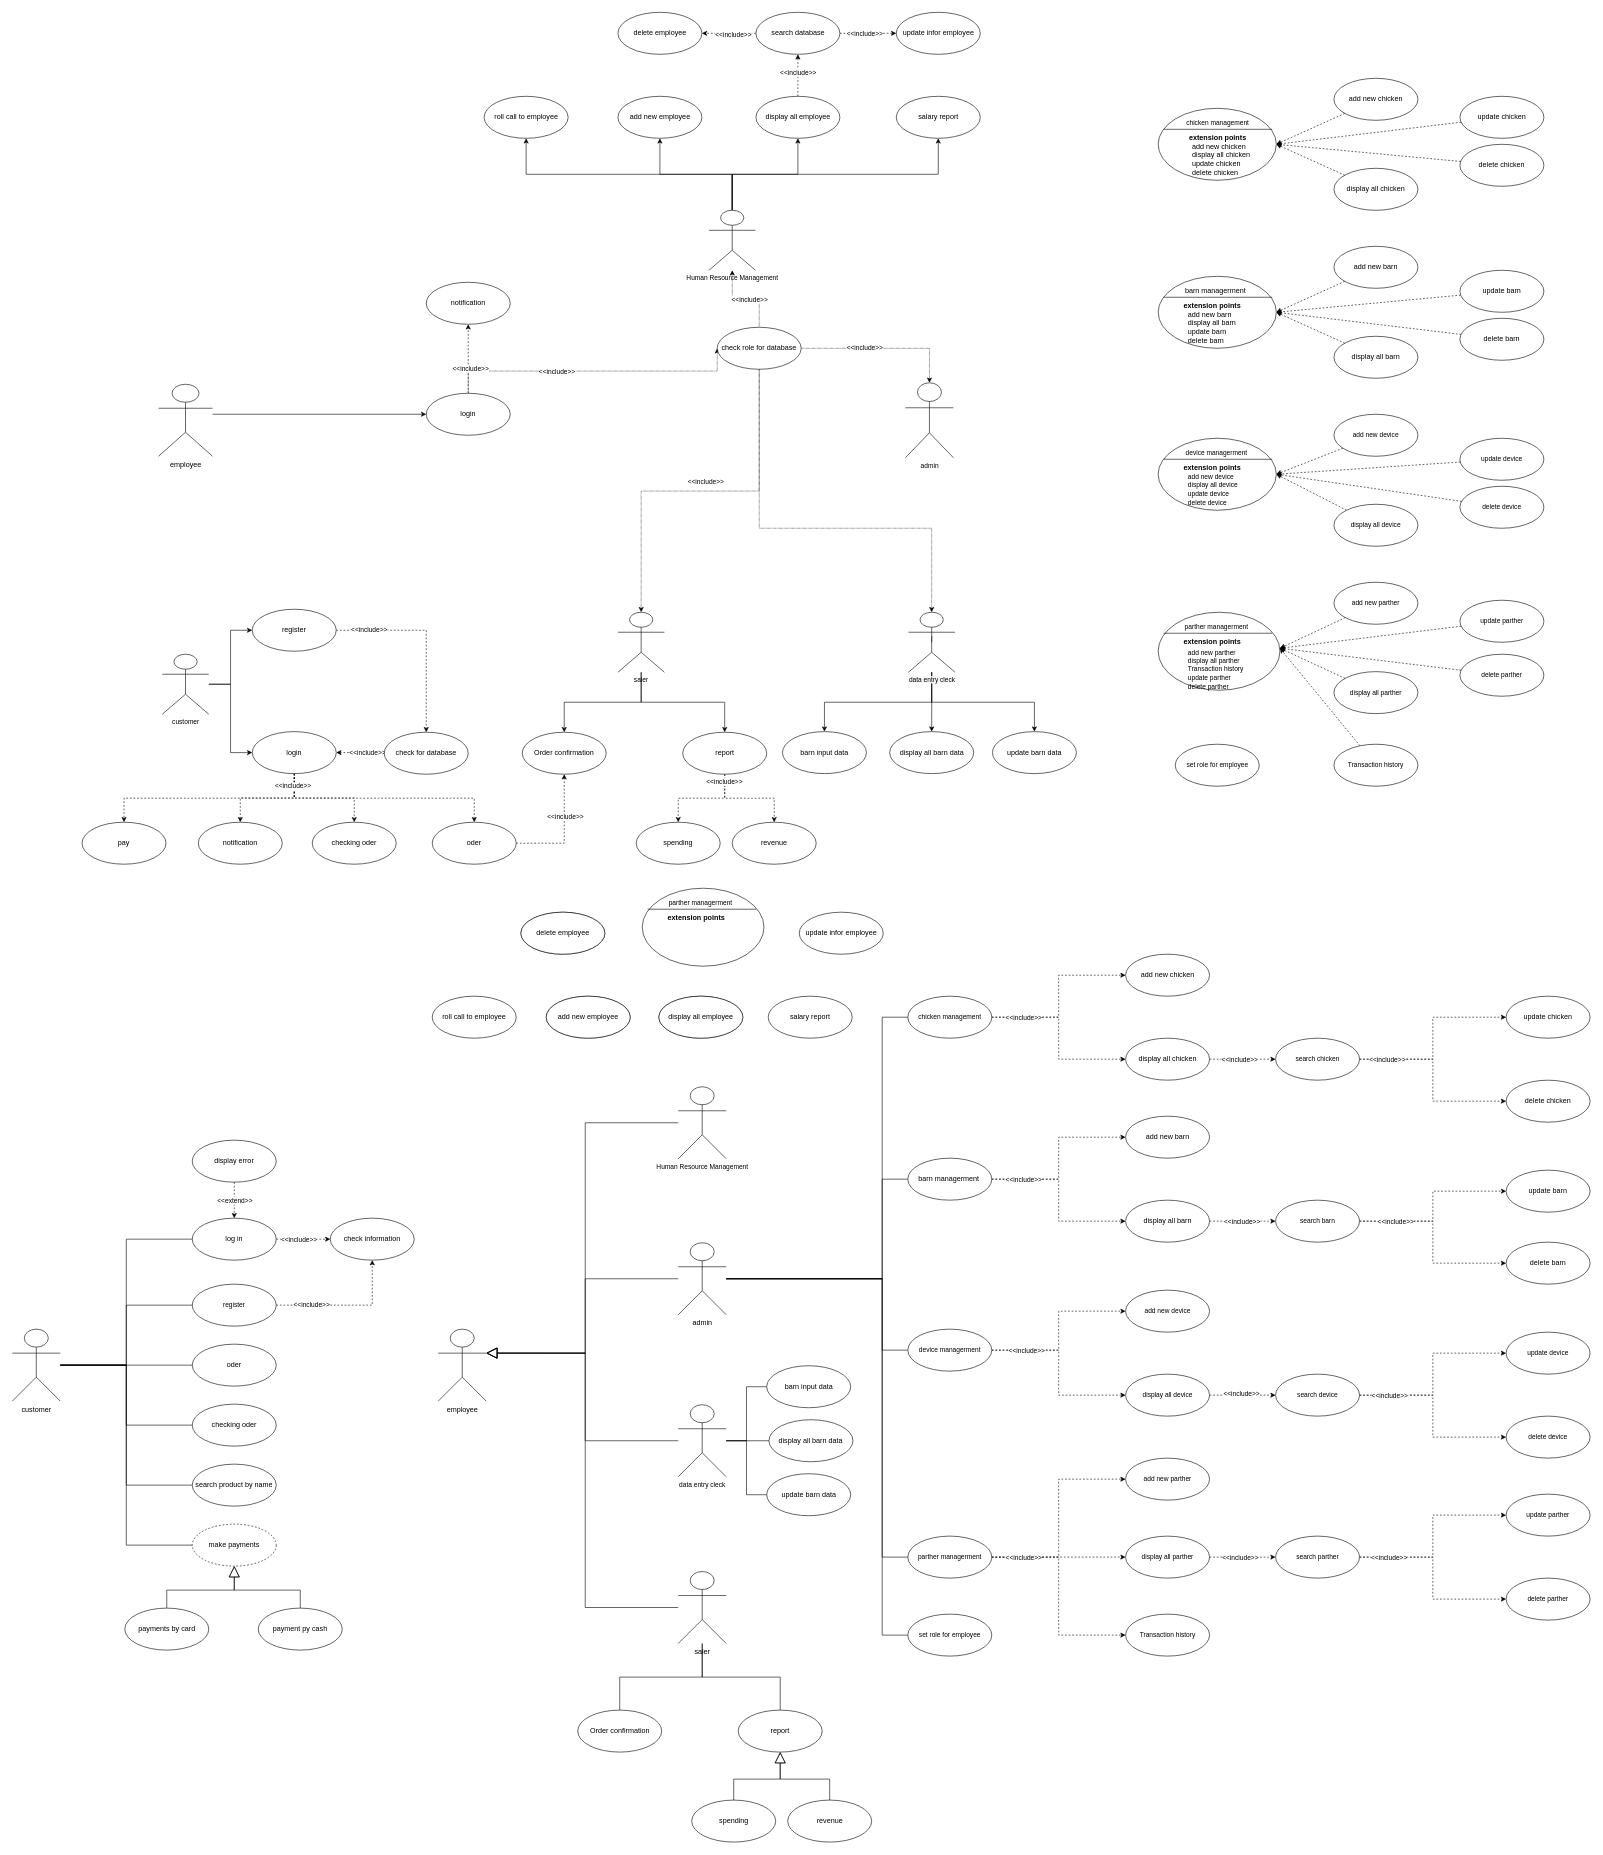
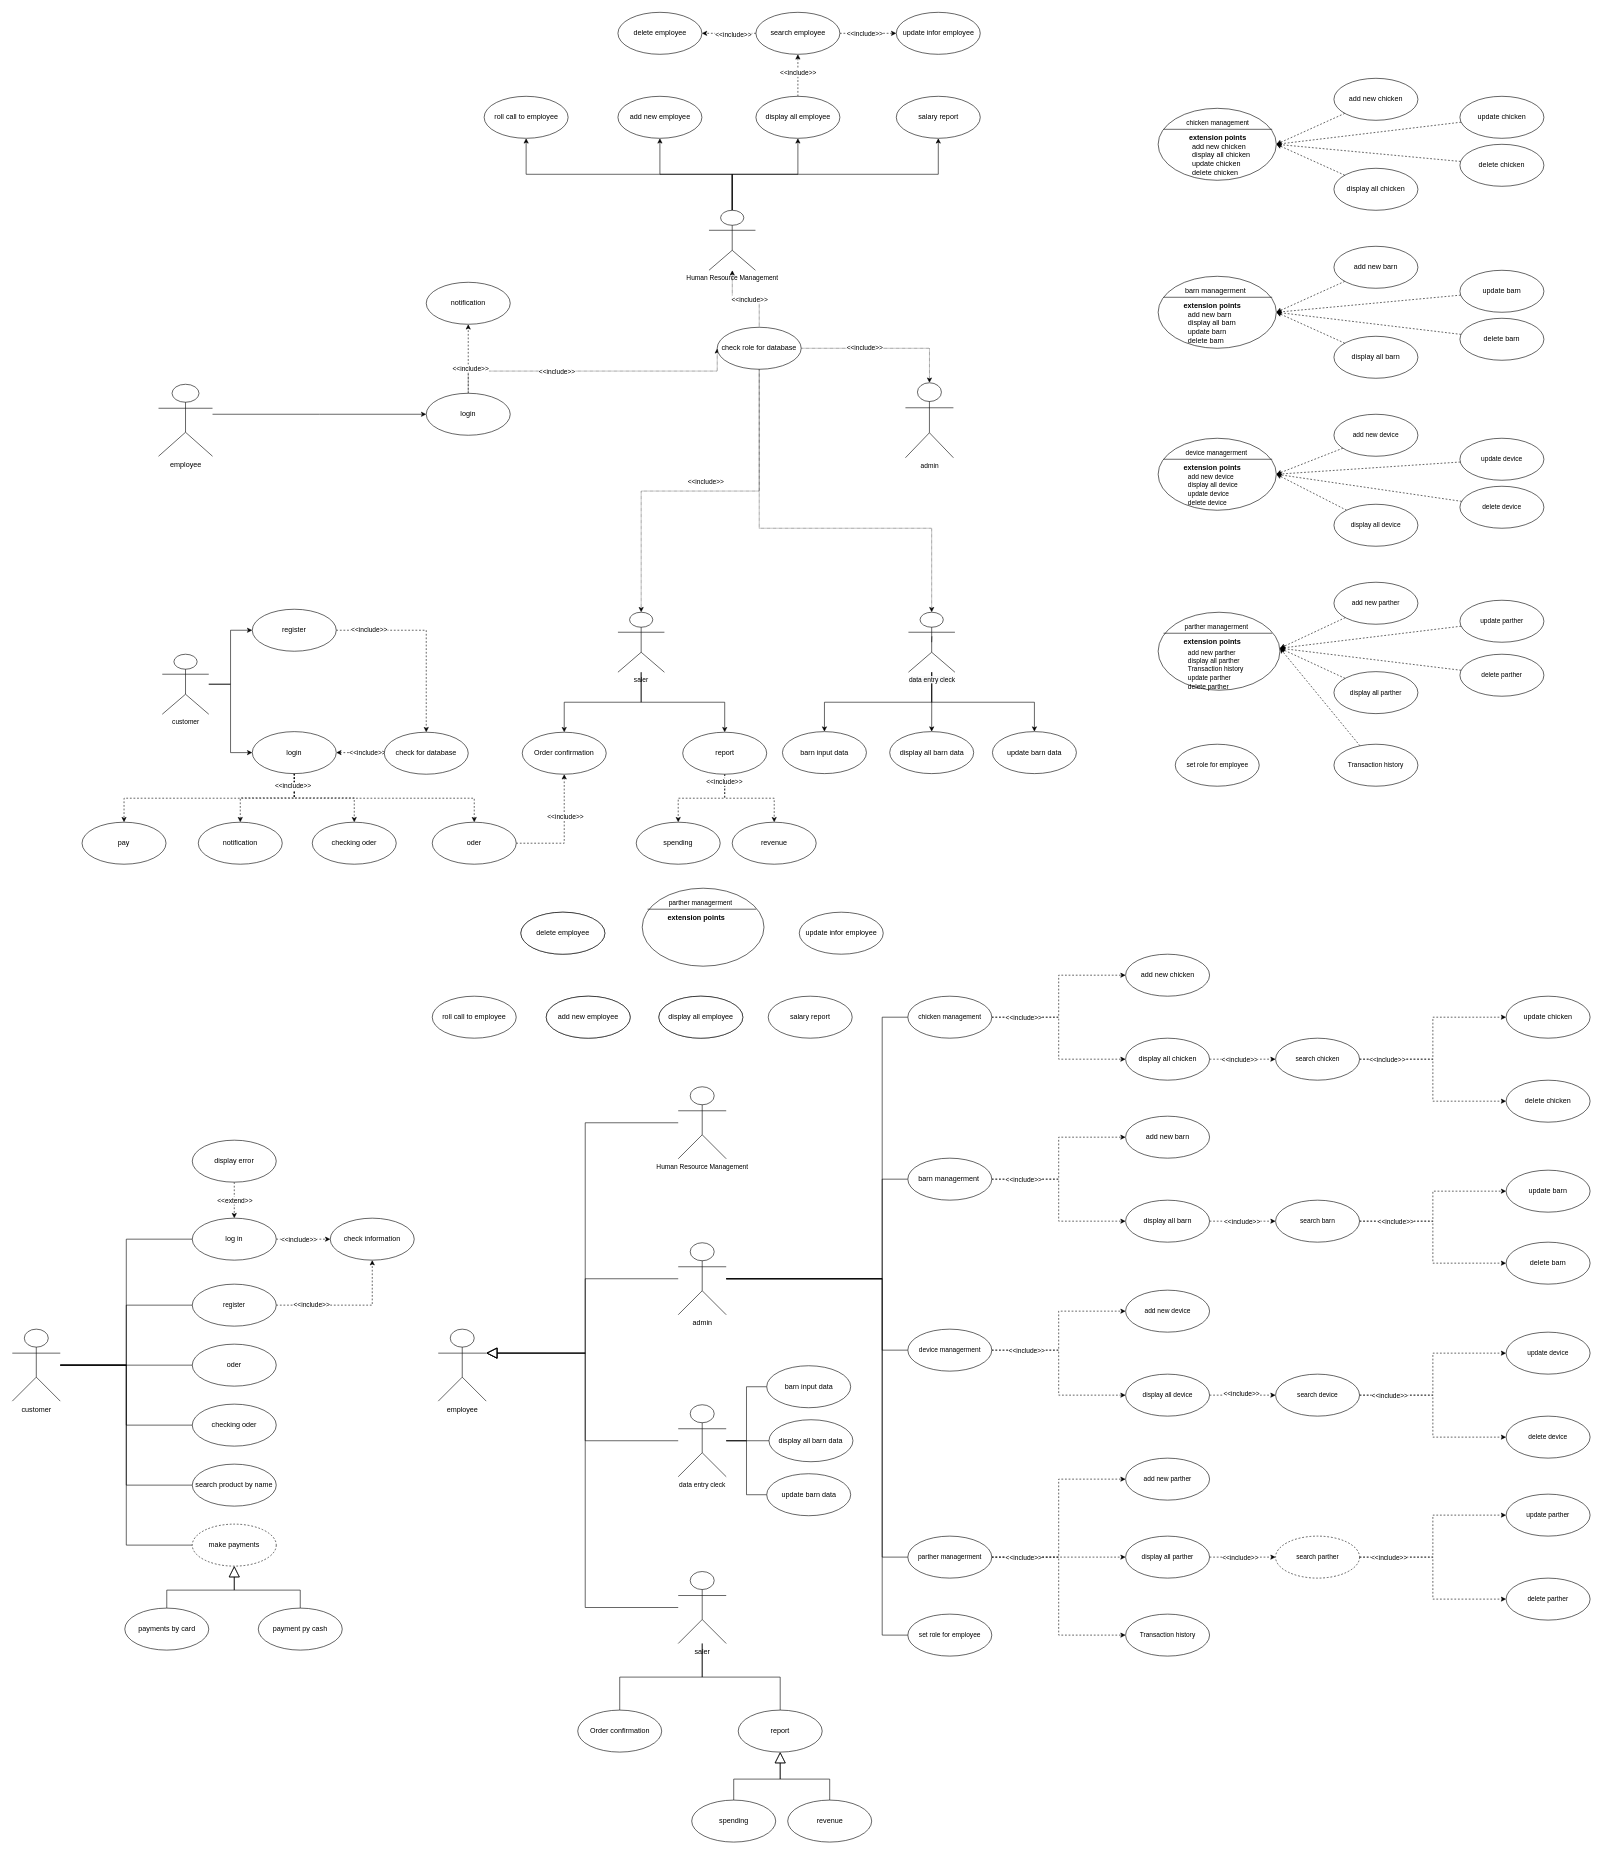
(798, 33) -> (798, 33)
(1318, 1557) -> (1318, 1557)
